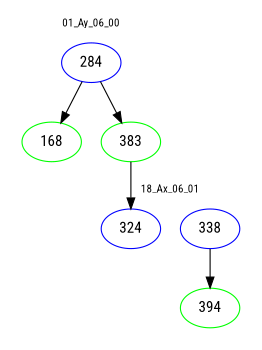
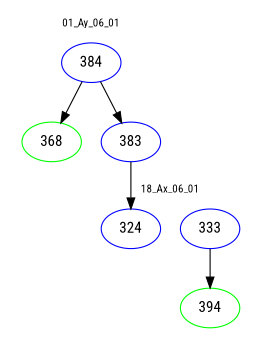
(91, 24) -> (91, 24)
(91, 63) -> (91, 63)
(52, 142) -> (52, 142)
(131, 142) -> (131, 142)
(210, 229) -> (210, 229)
